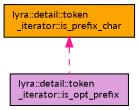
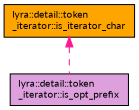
(69, 21) -> (69, 21)
